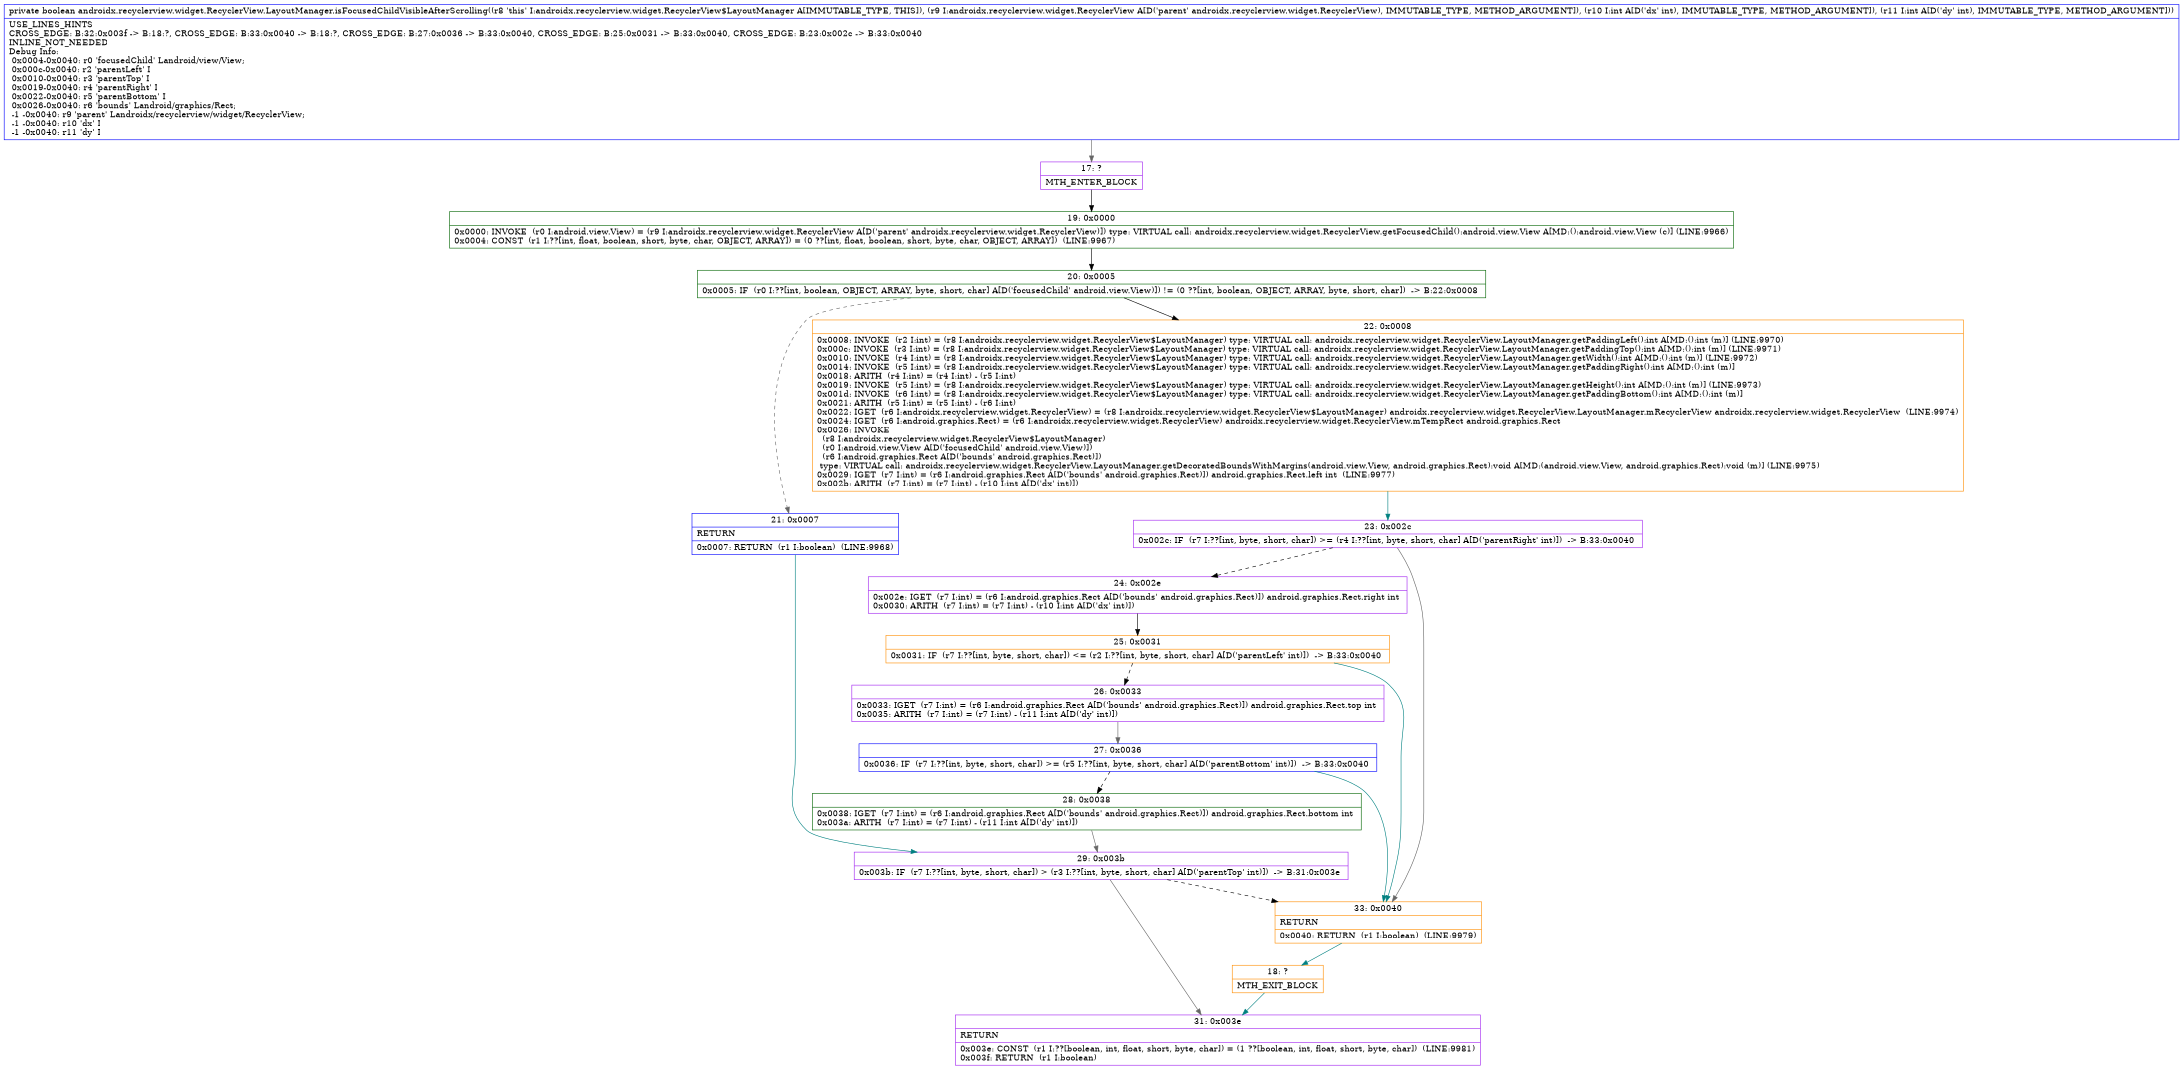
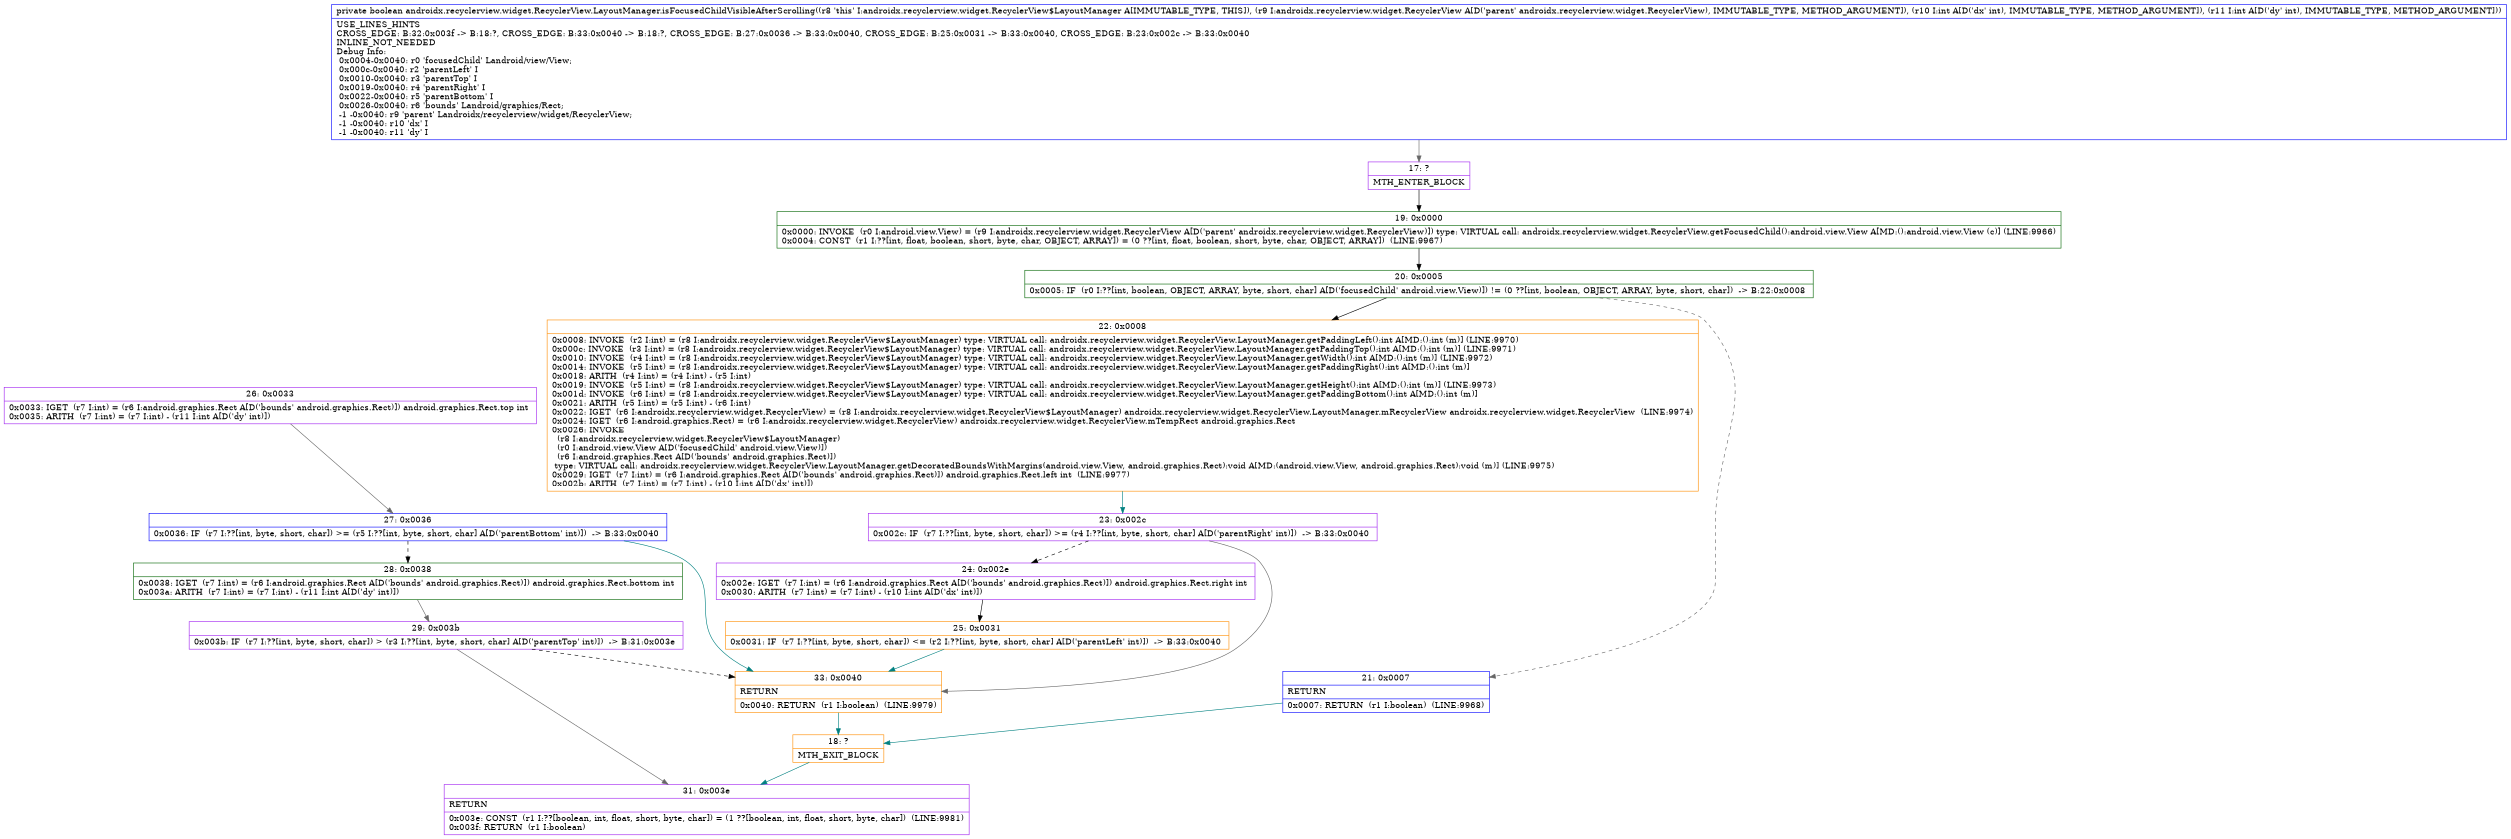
(1130, 671) -> none
(795, 748) -> (1086, 723)
